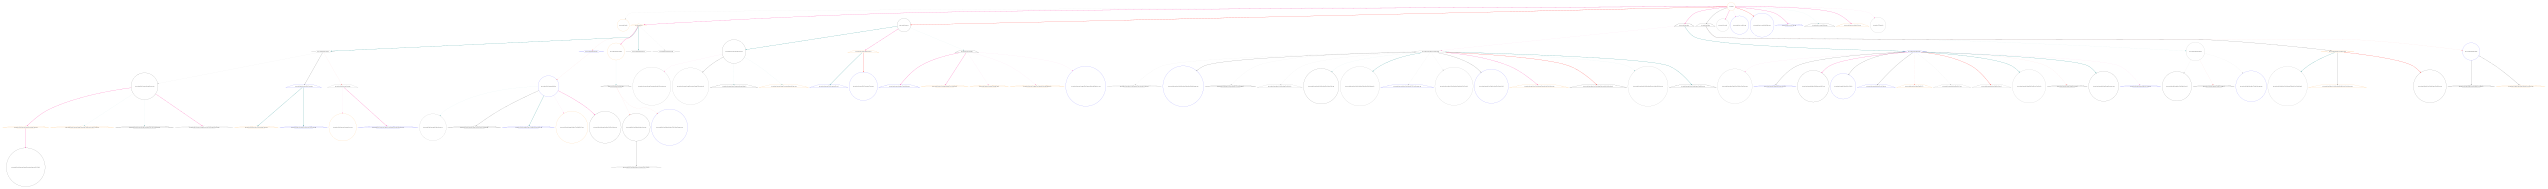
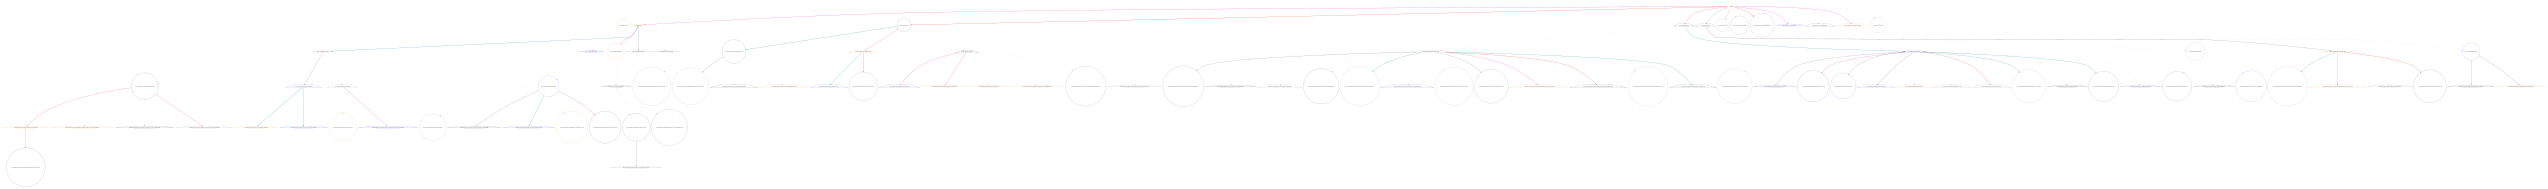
none -> (2390, 86)
